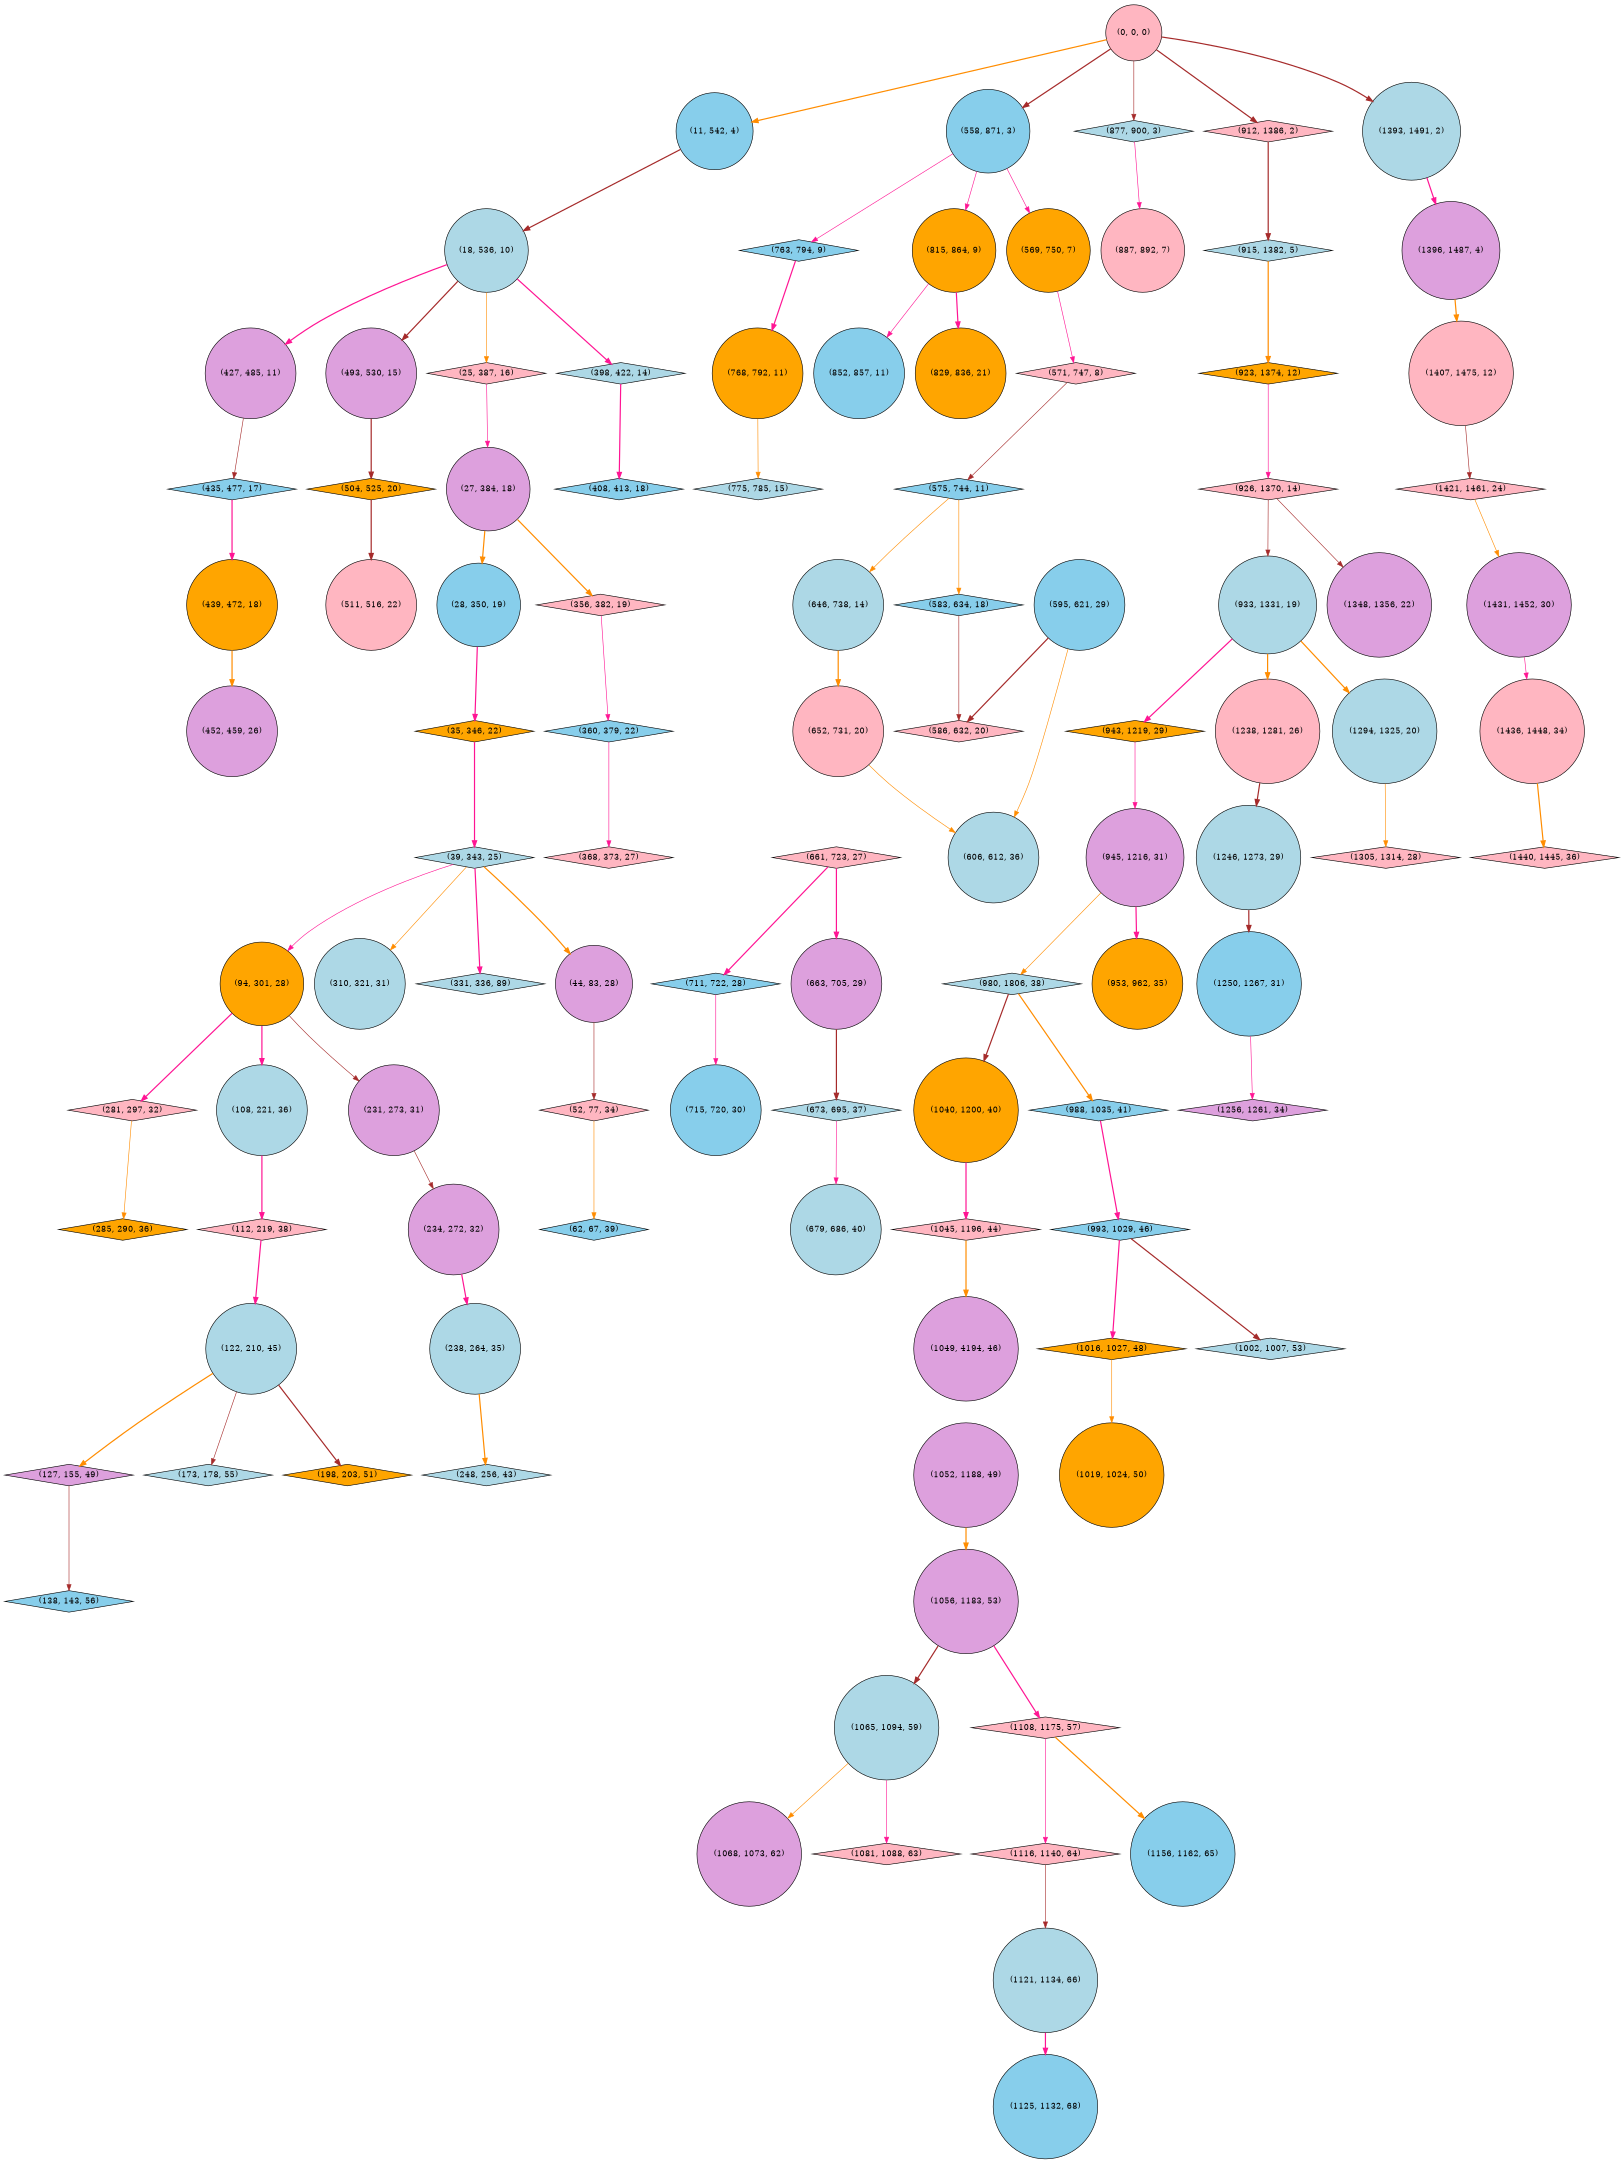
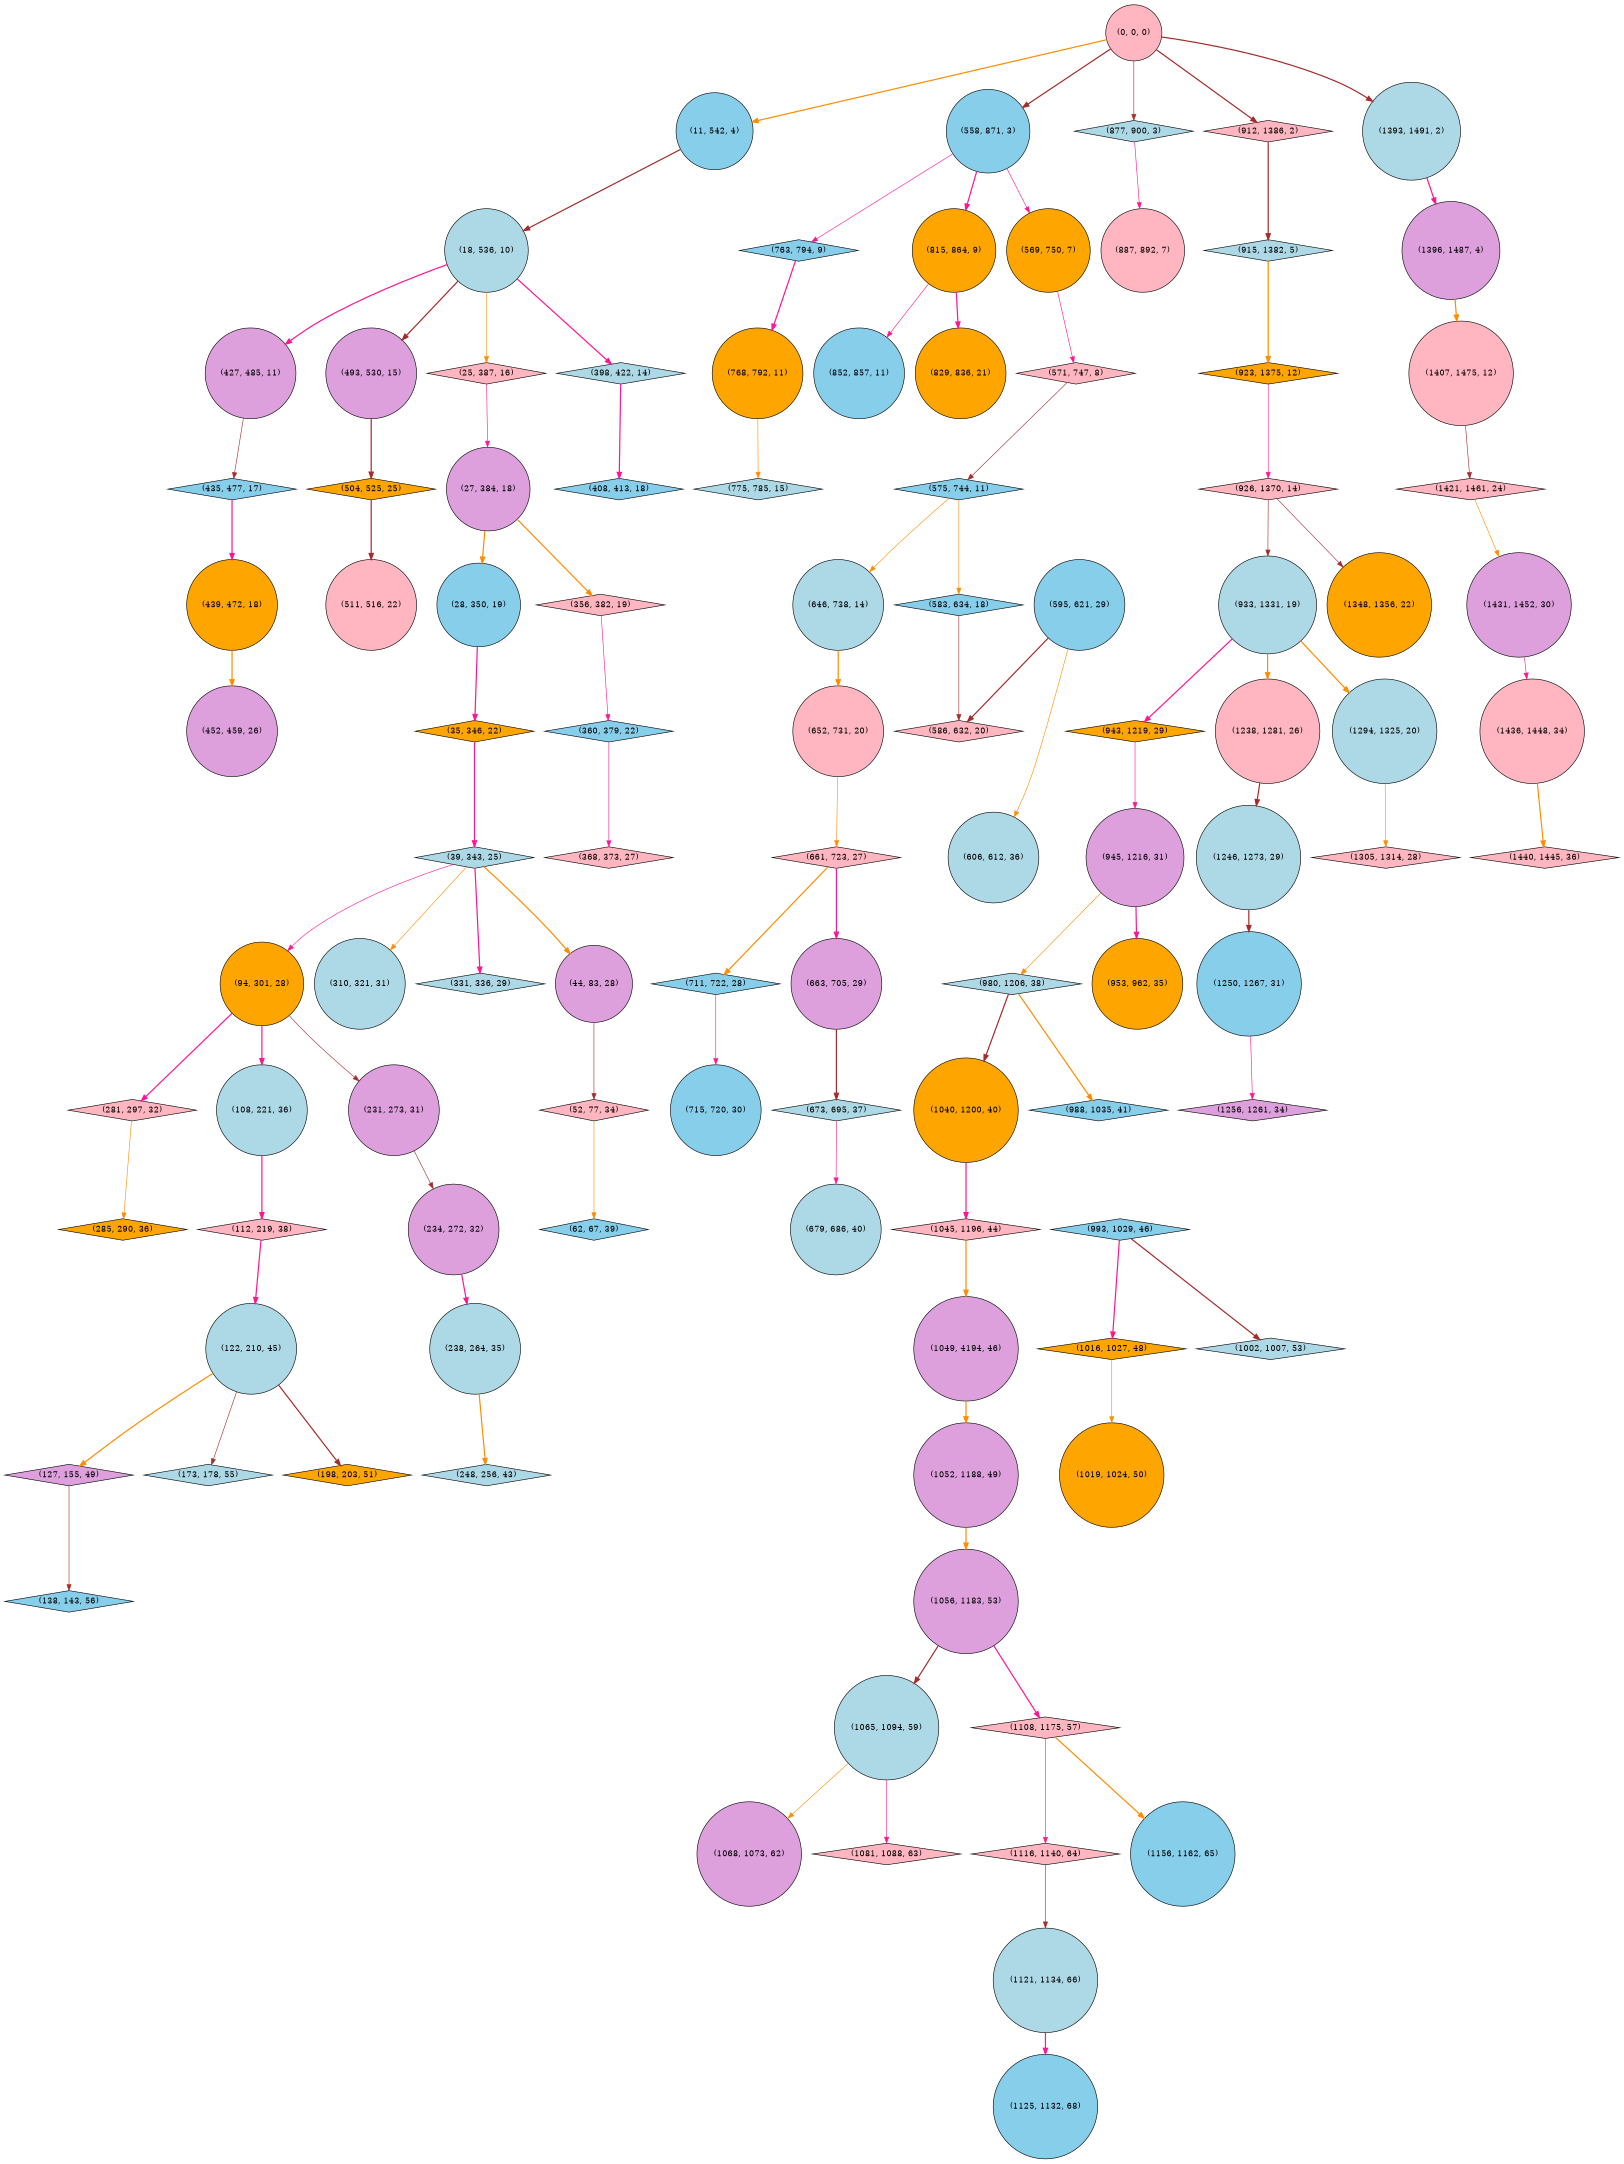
(972, 188) -> (972, 188)
(1268, 373) -> (1268, 373)
(371, 489) -> (371, 489)
(1379, 605) -> (1379, 605)
(908, 799) -> (837, 809)
(778, 919) -> (778, 919)
(480, 984) -> (480, 984)
(1012, 984) -> (1012, 984)
(1109, 1167) -> none
none -> (966, 1409)
